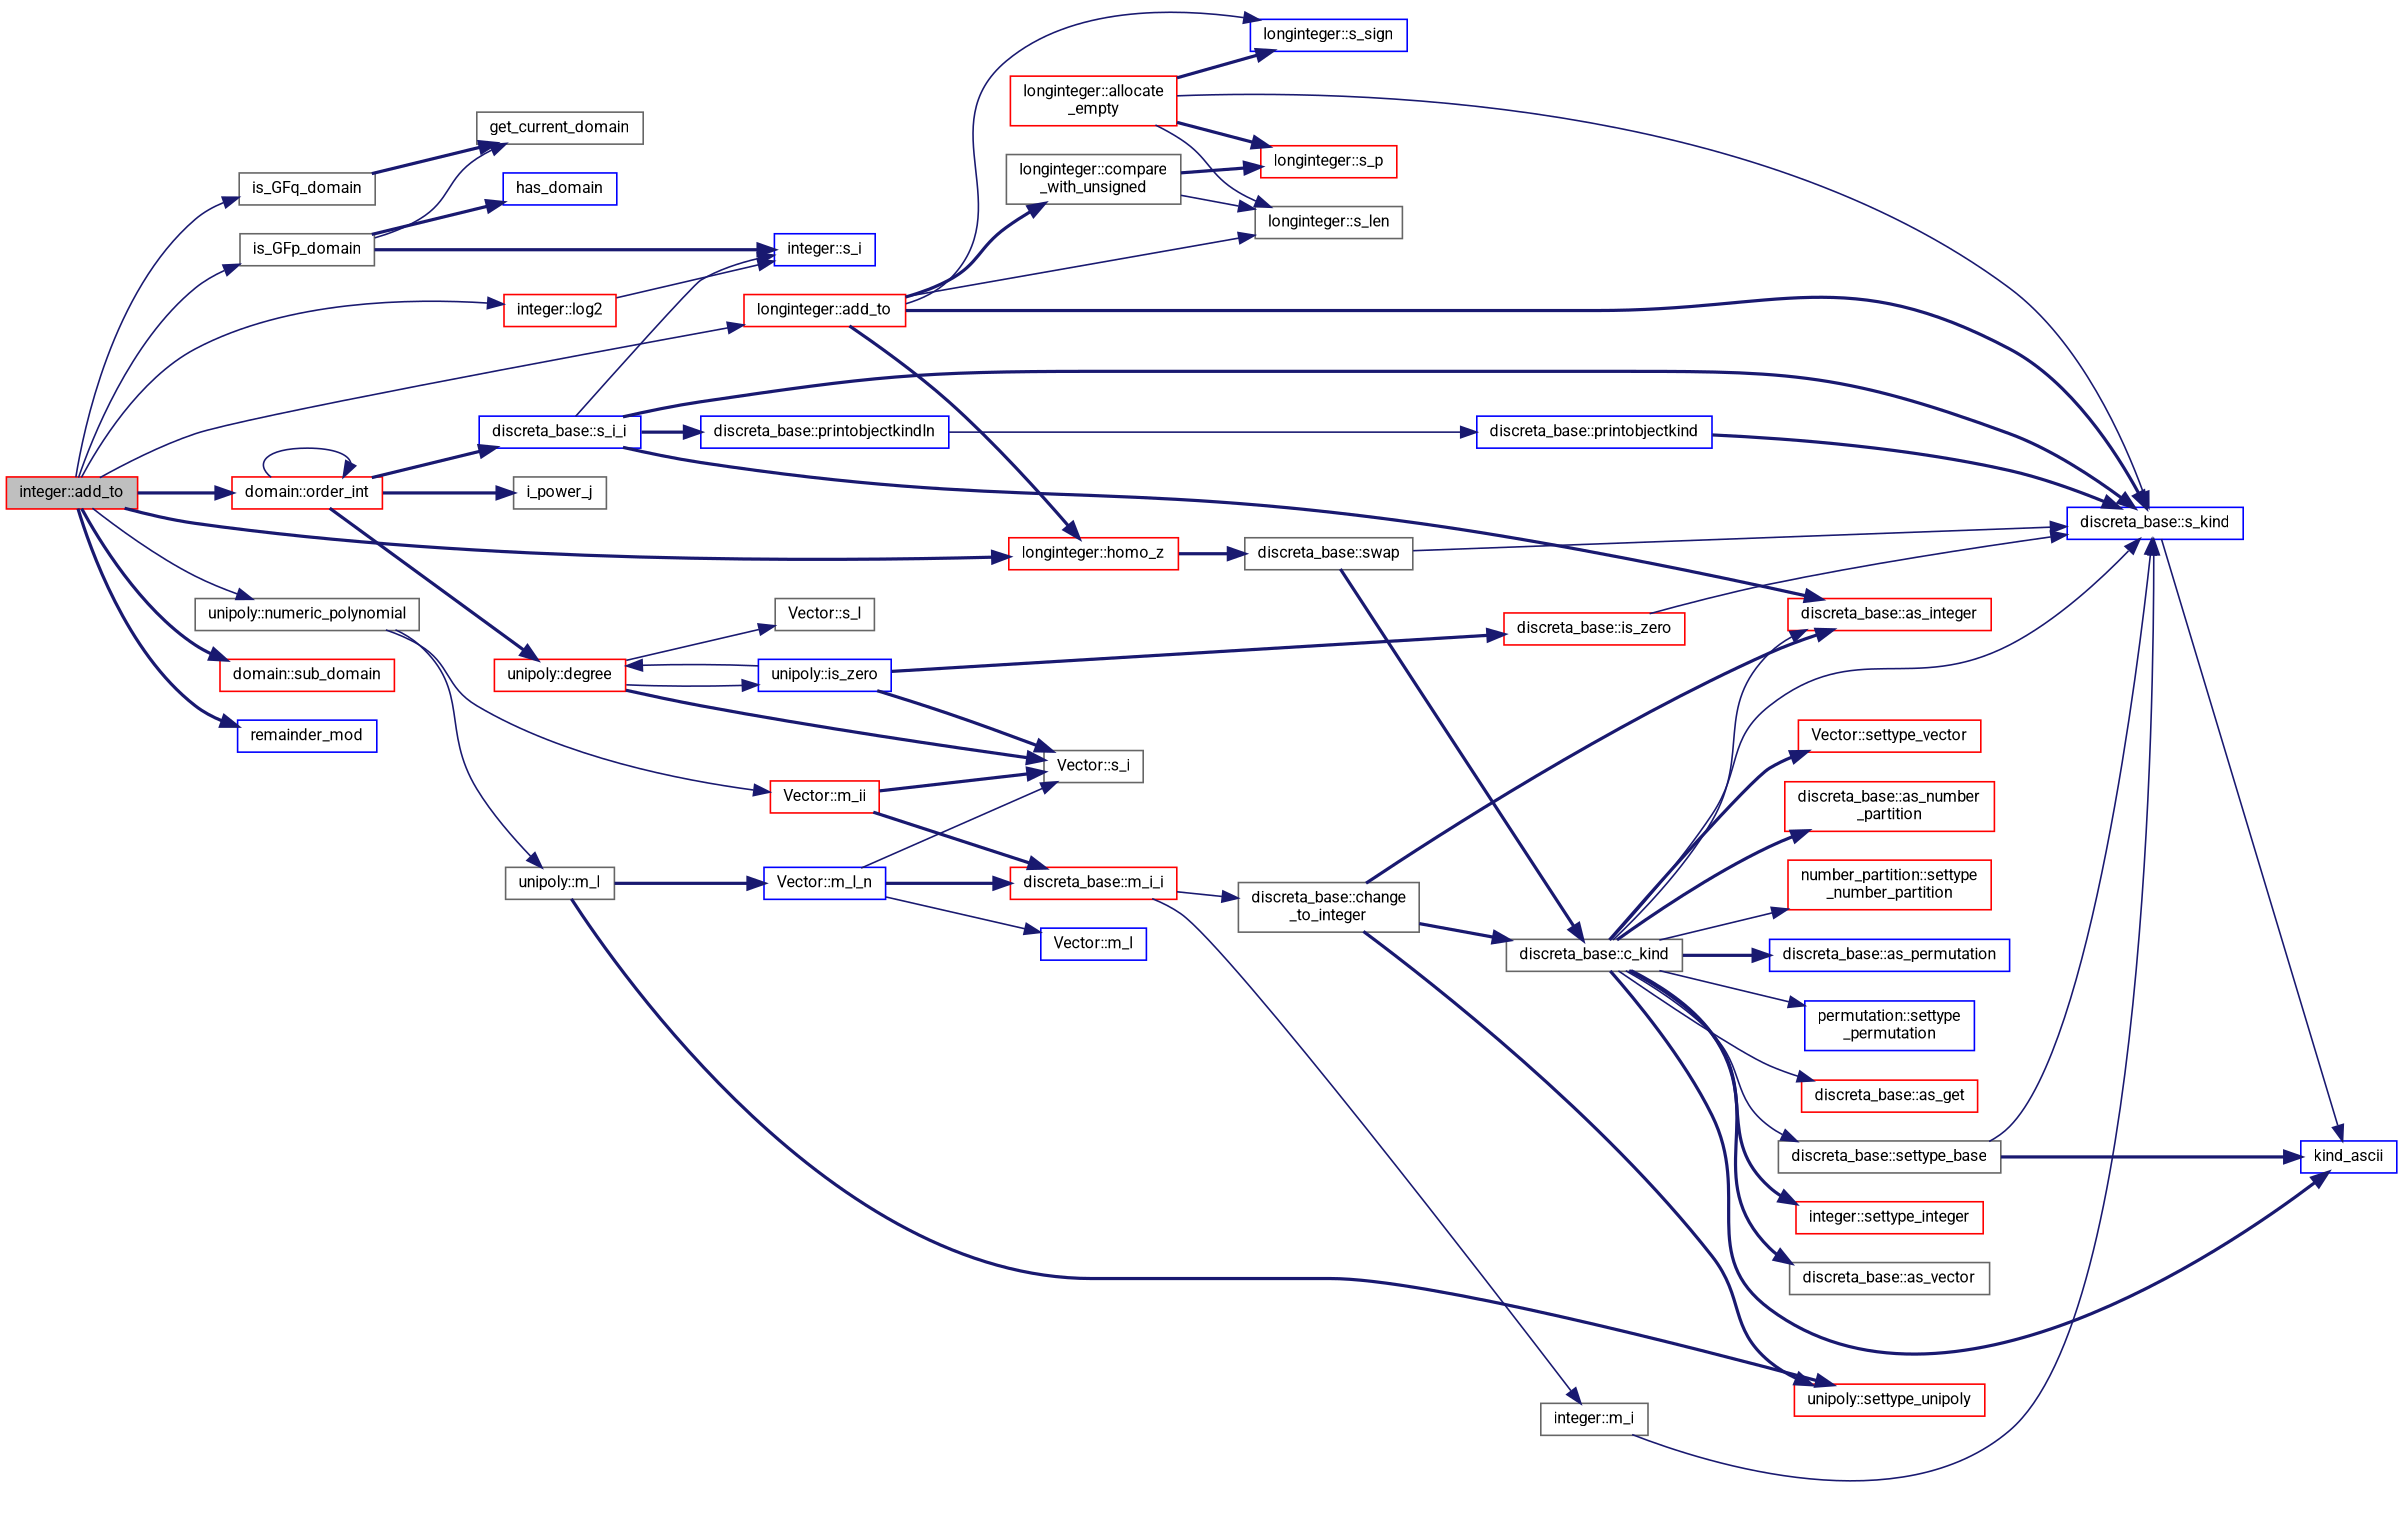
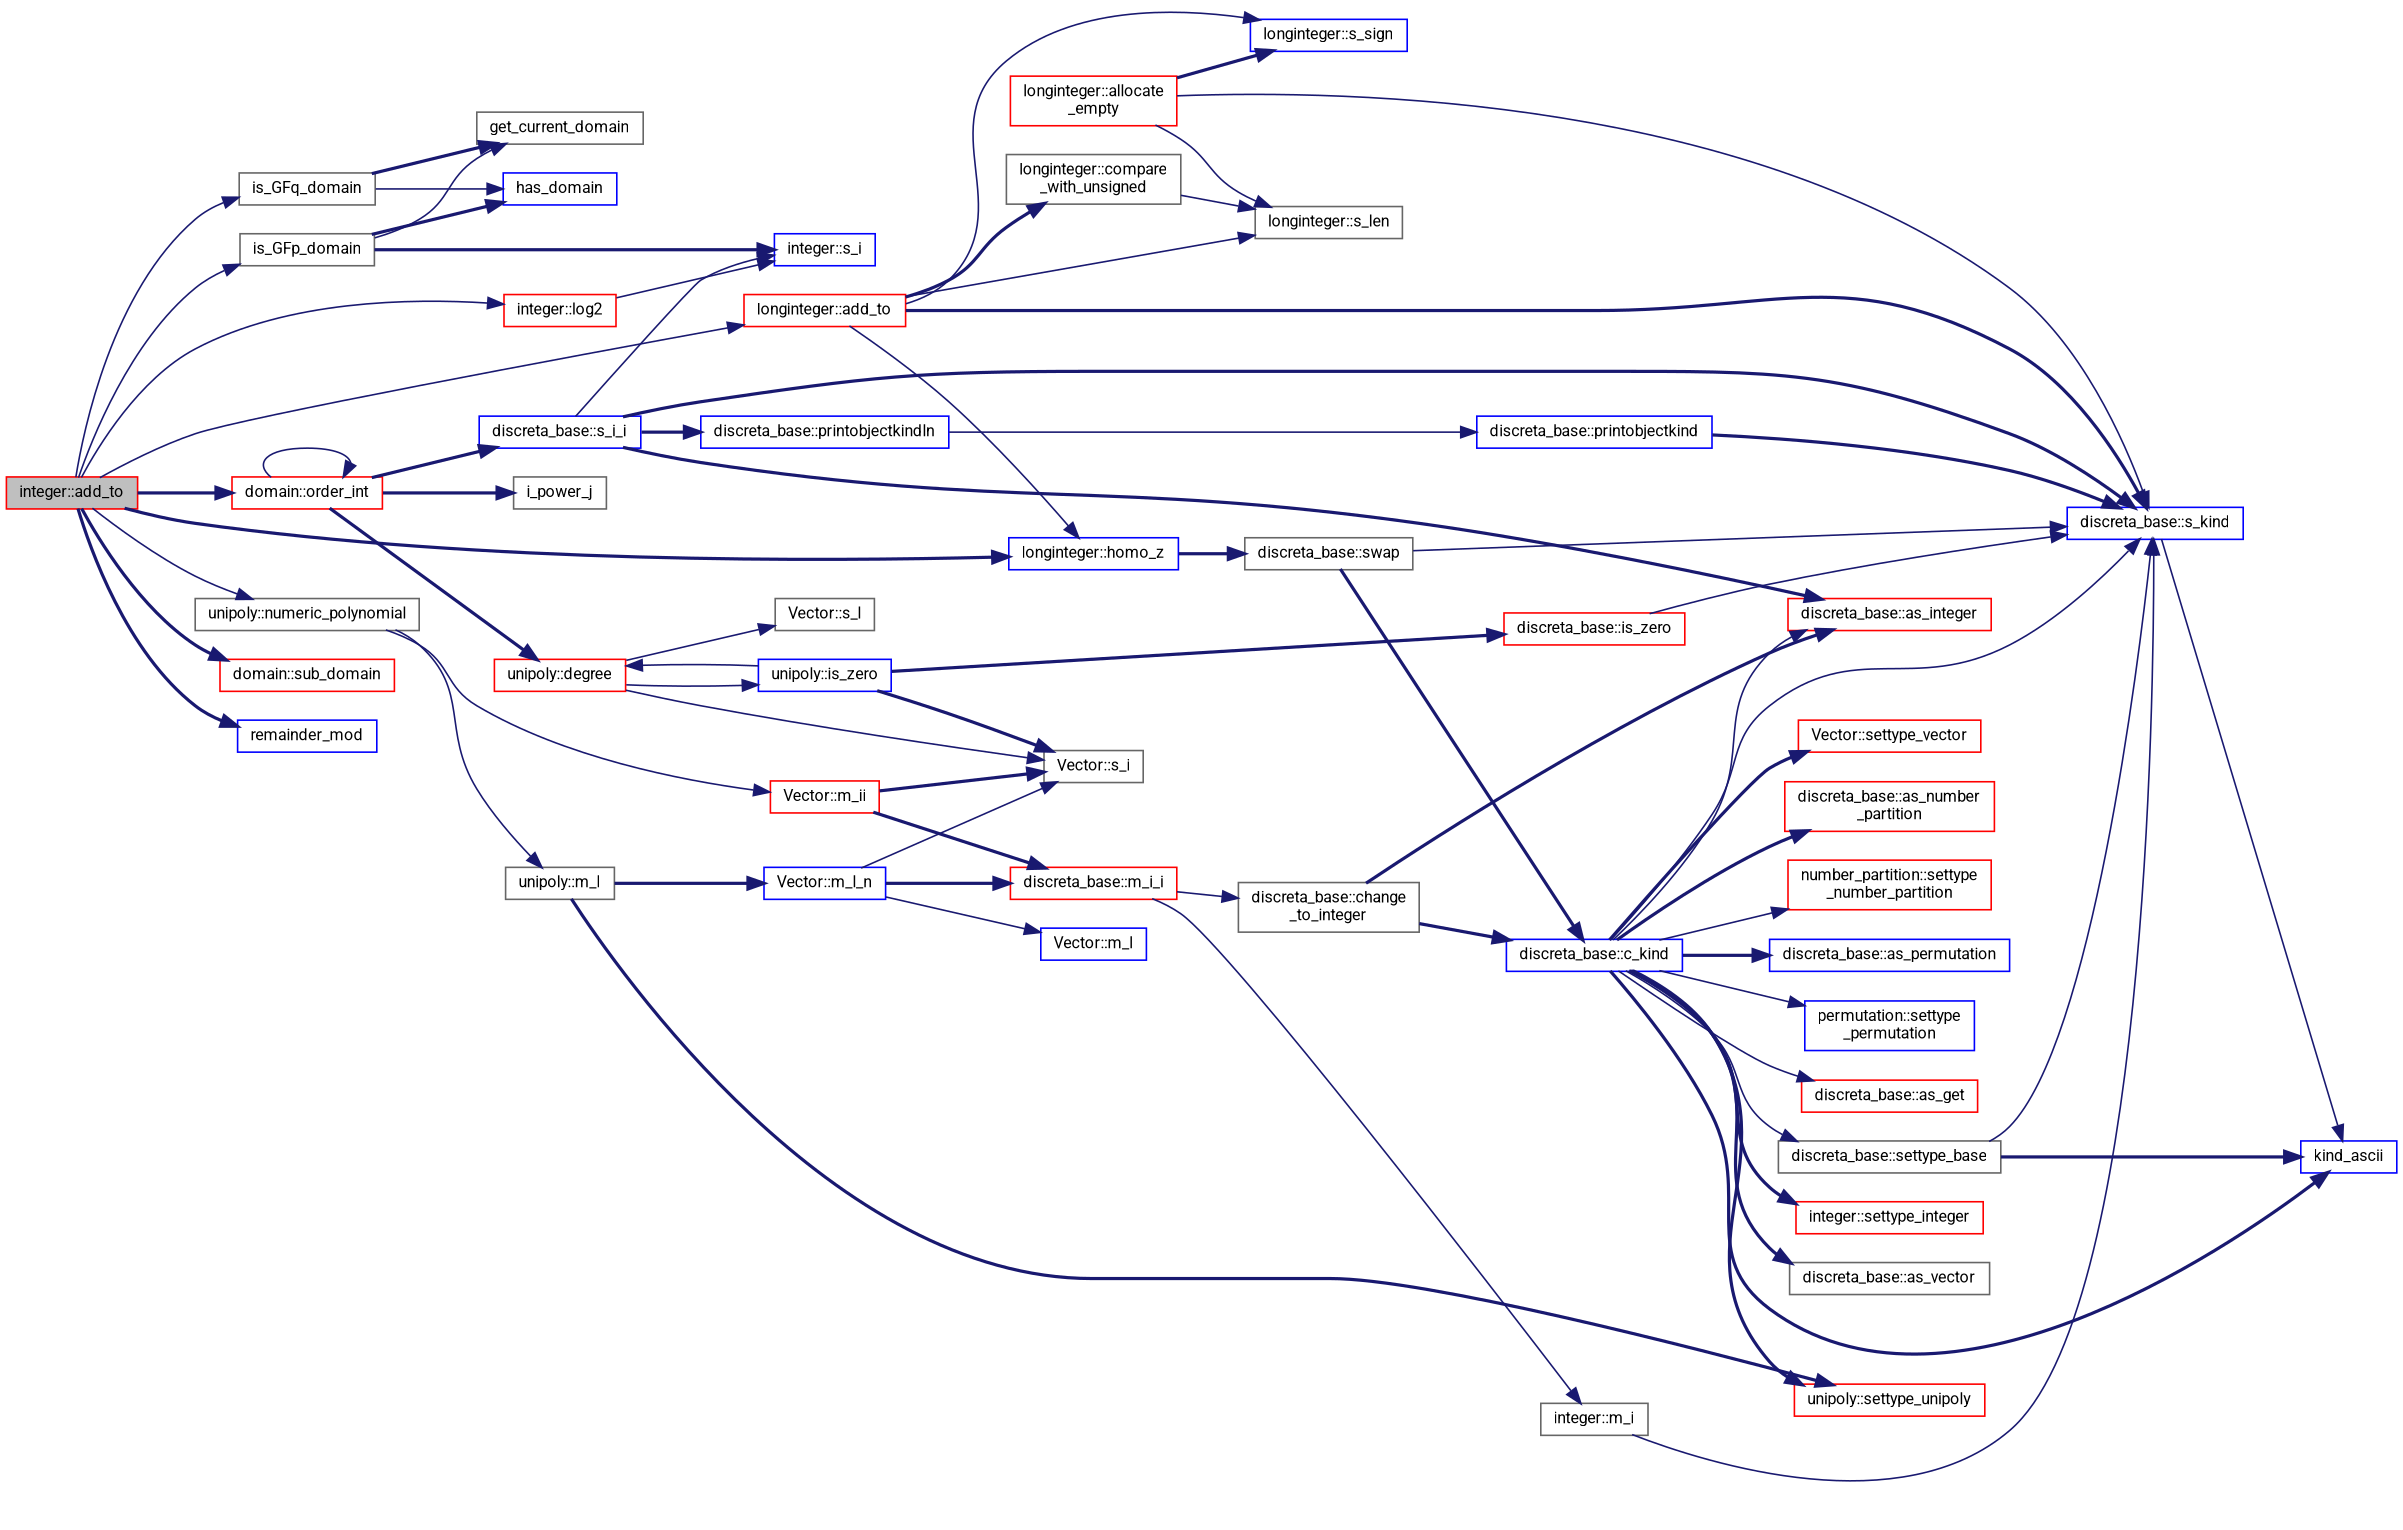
(1329, 162) -> none
none -> (431, 189)
(966, 418) -> (966, 418)
(1094, 554) -> (1094, 554)
(826, 727) -> (826, 727)
(1594, 955) -> (1594, 955)
(1603, 1136) -> (1740, 1161)
